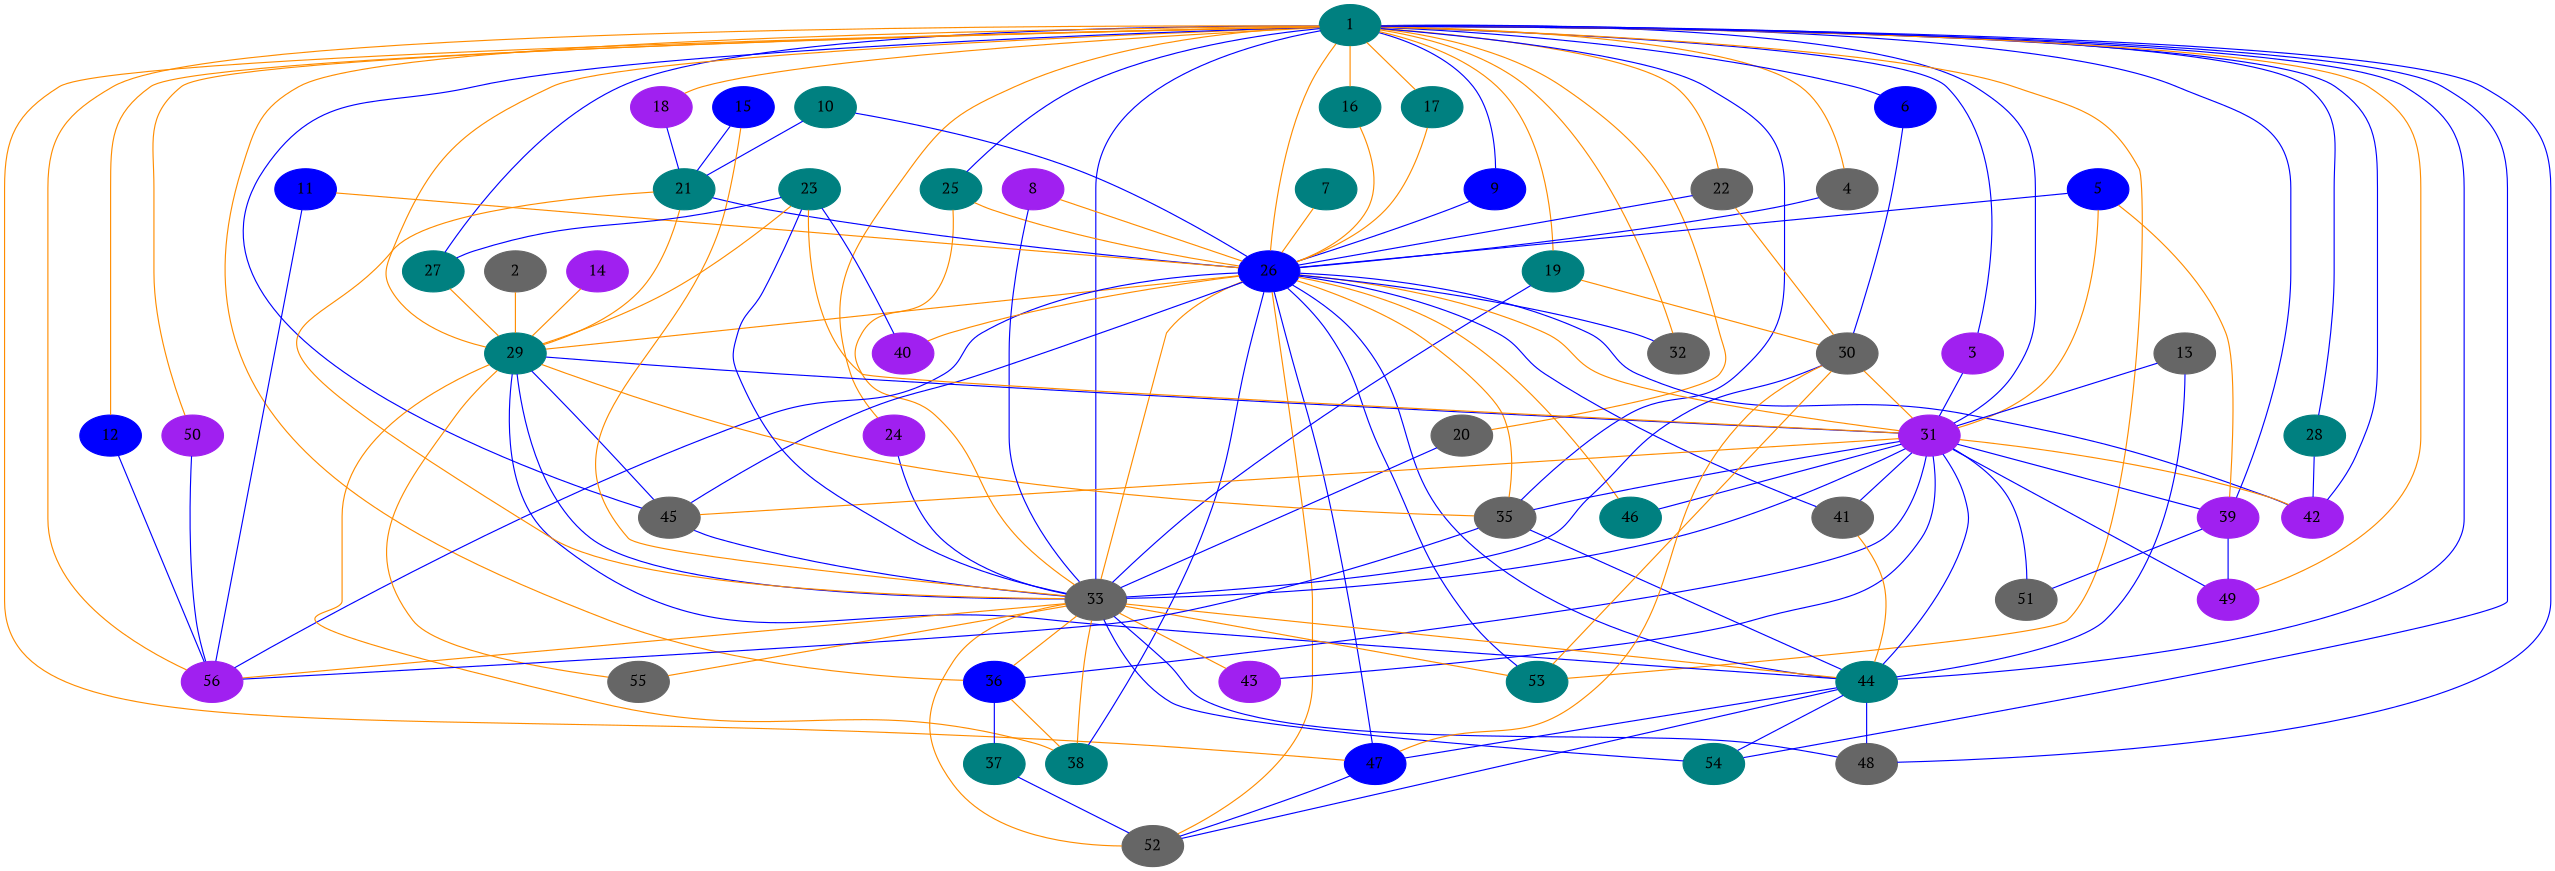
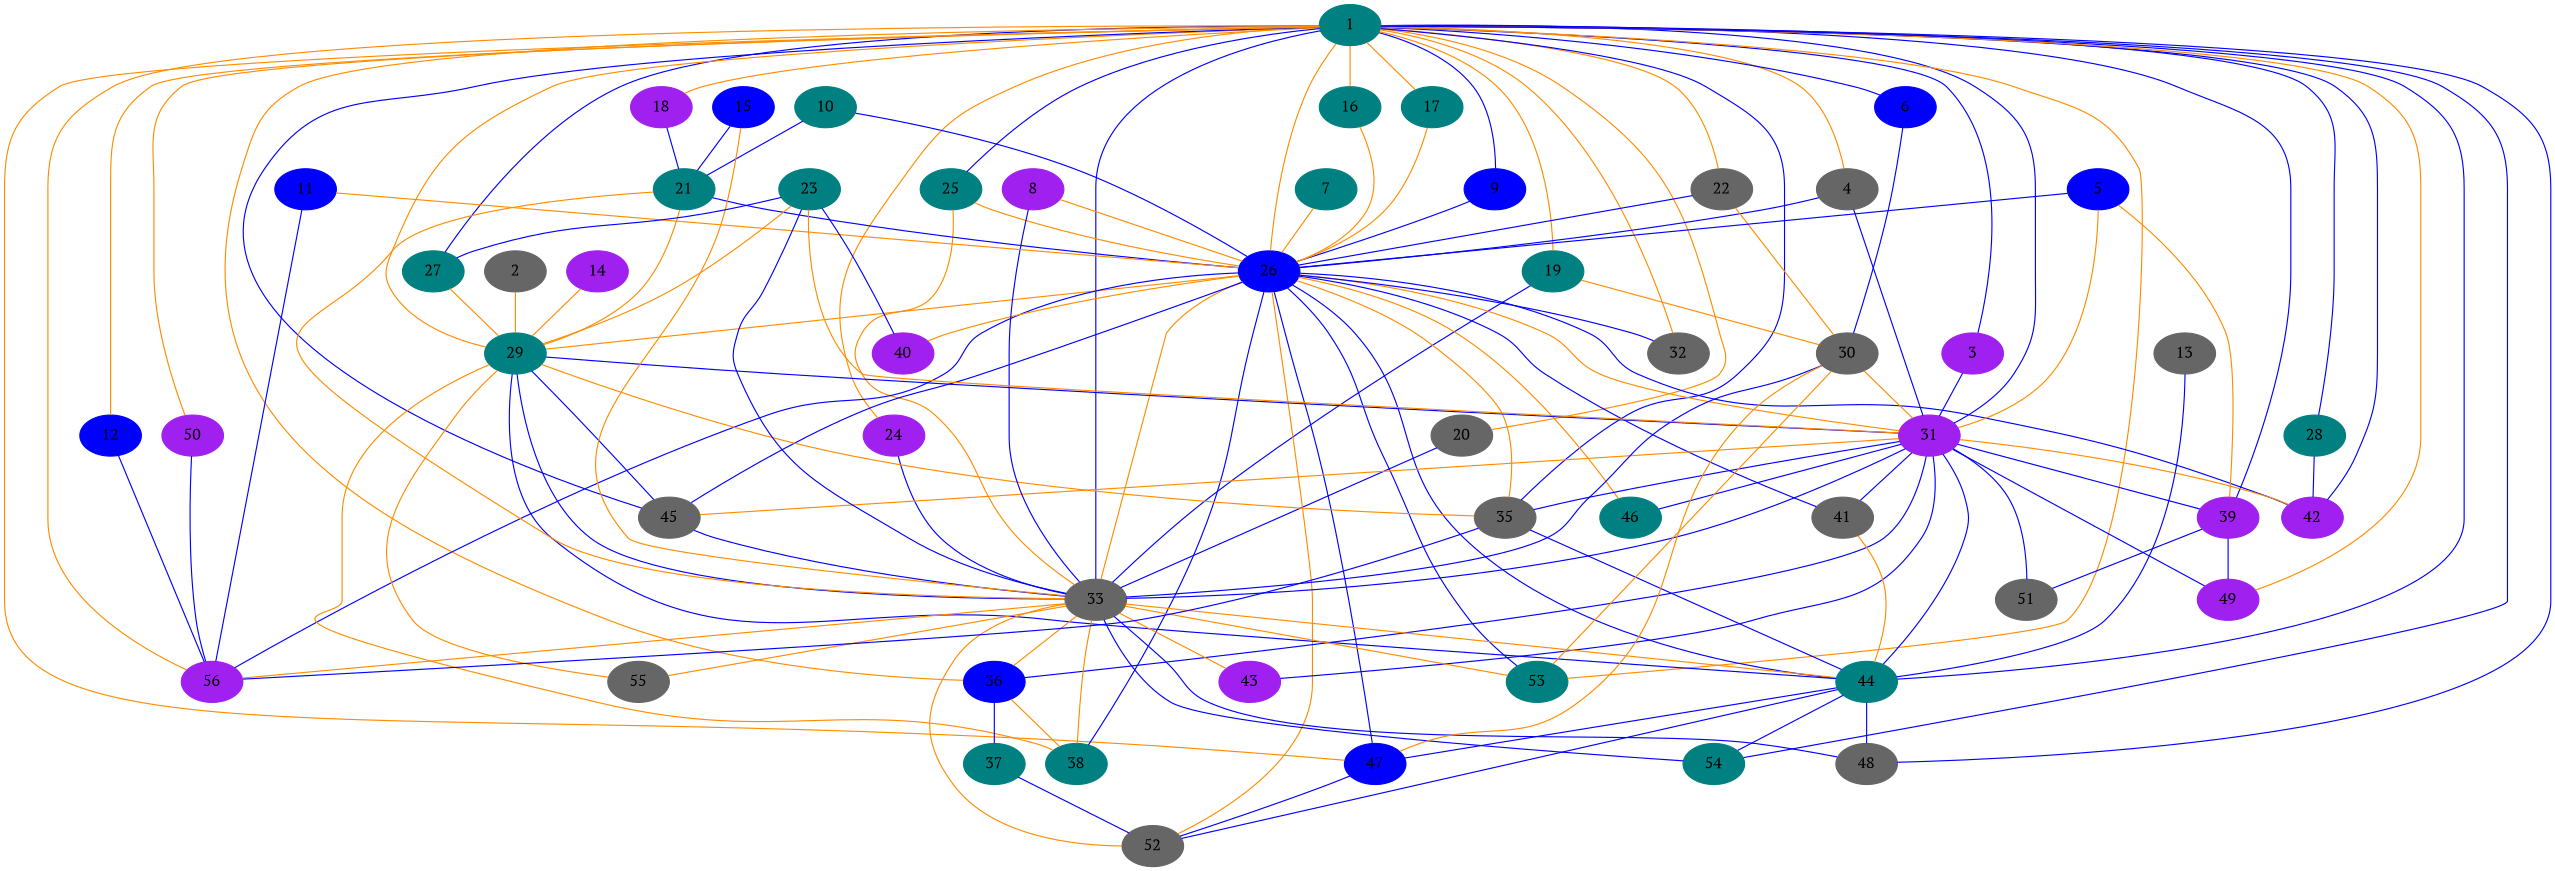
(2057, 395) -> (1888, 312)
